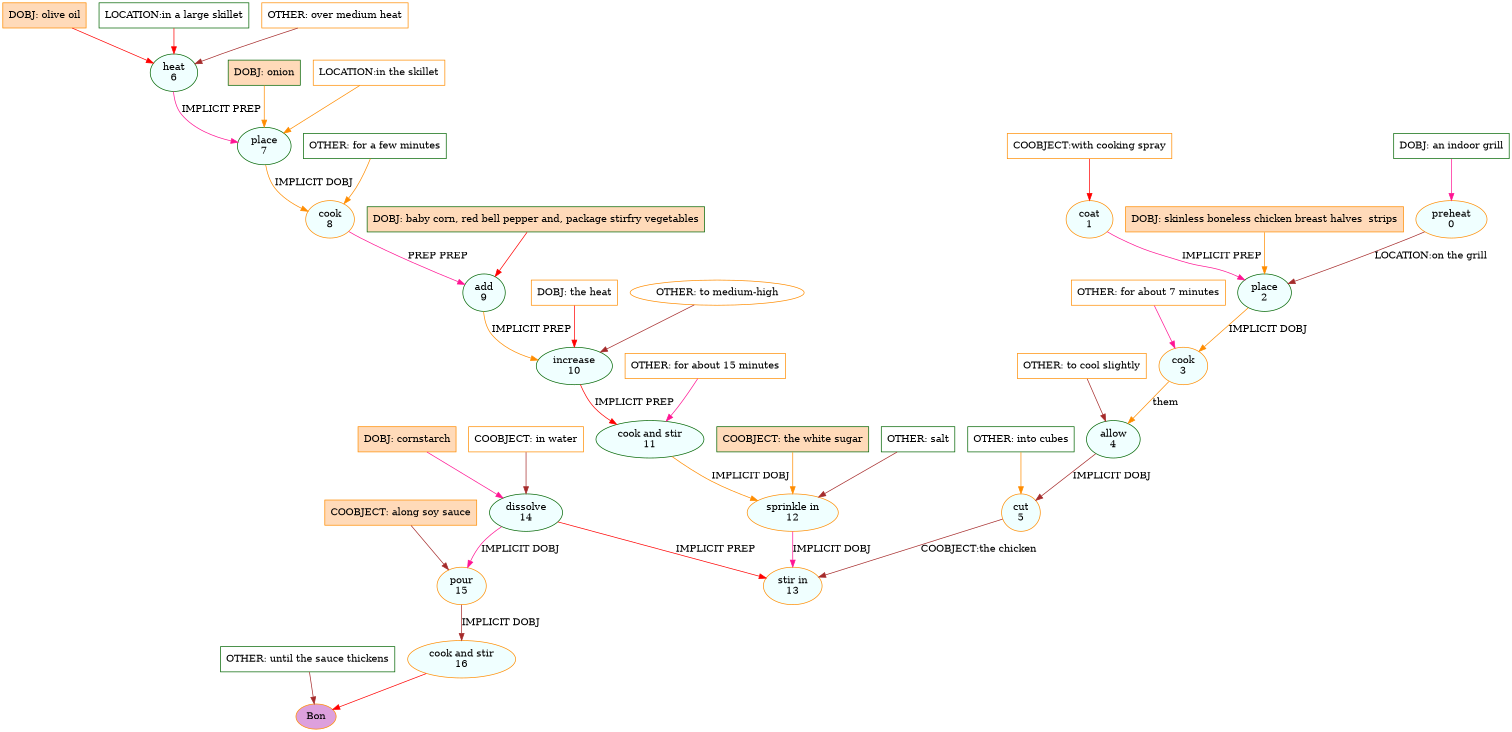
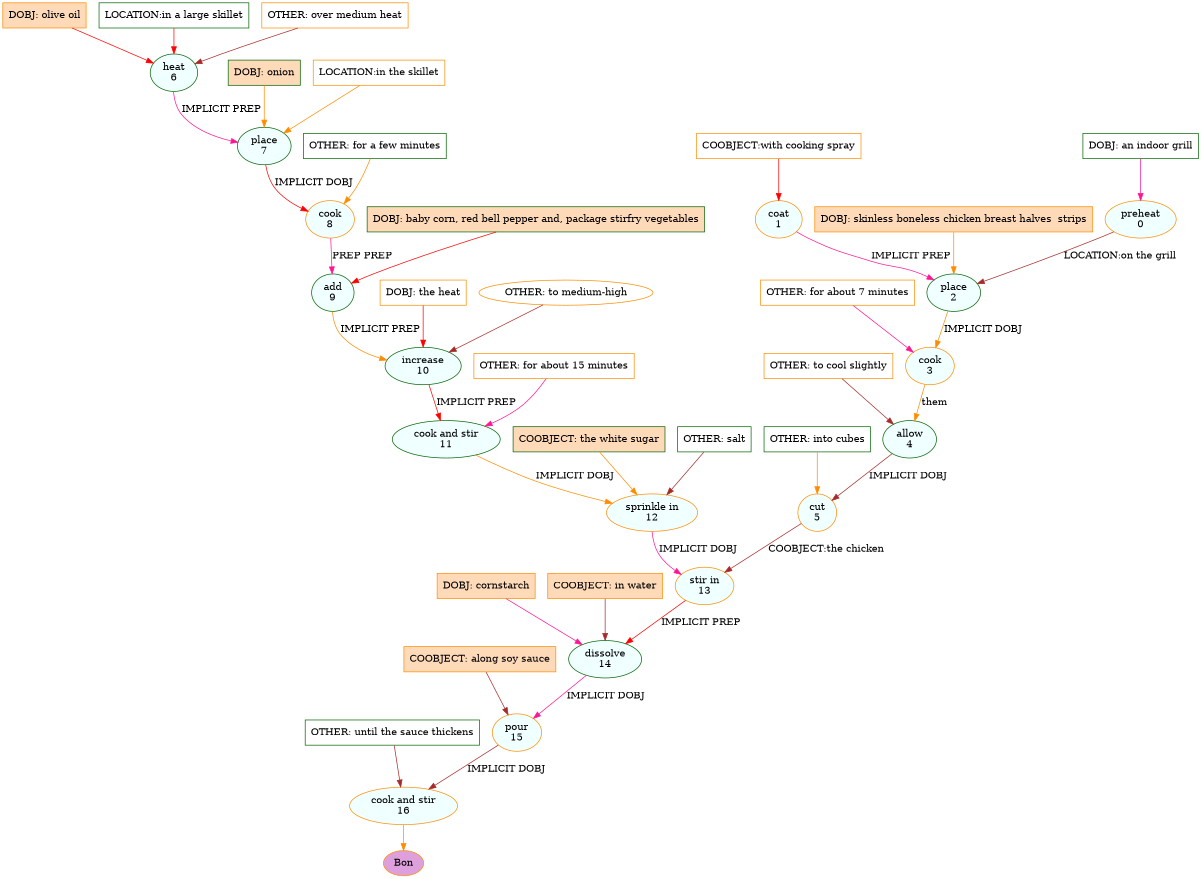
(278, 191) -> (278, 191)
(526, 439) -> (605, 586)
(659, 549) -> (659, 620)
(311, 684) -> (397, 763)
(383, 690) -> (404, 834)
